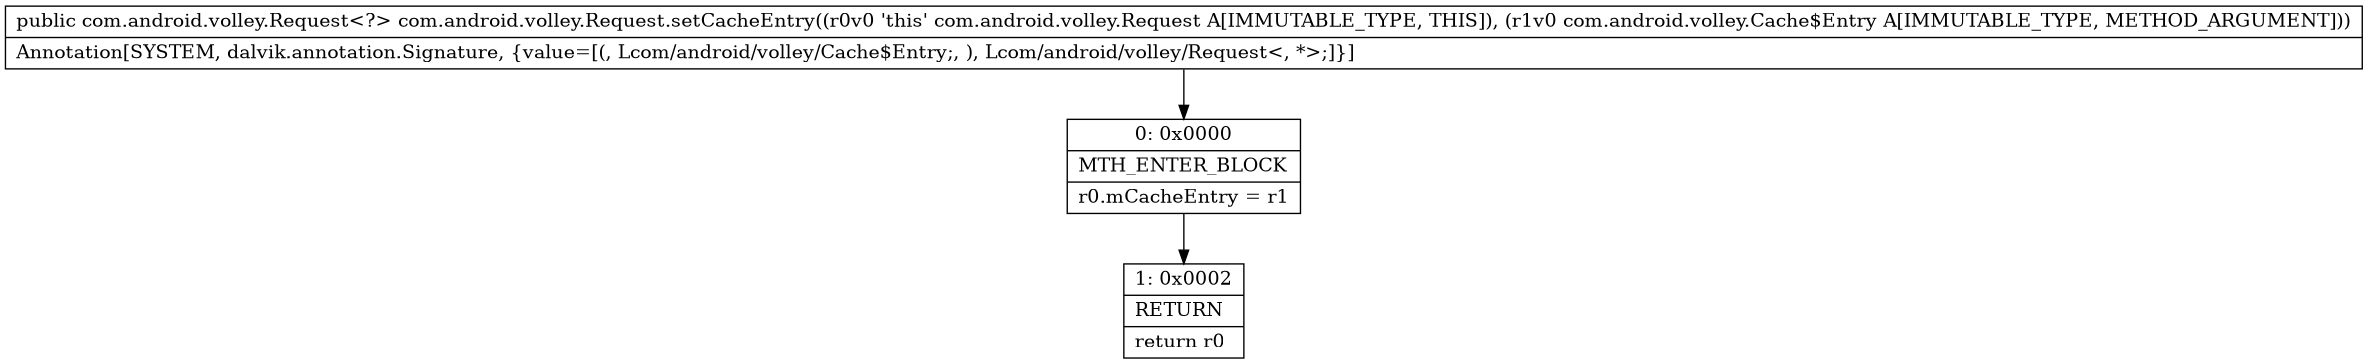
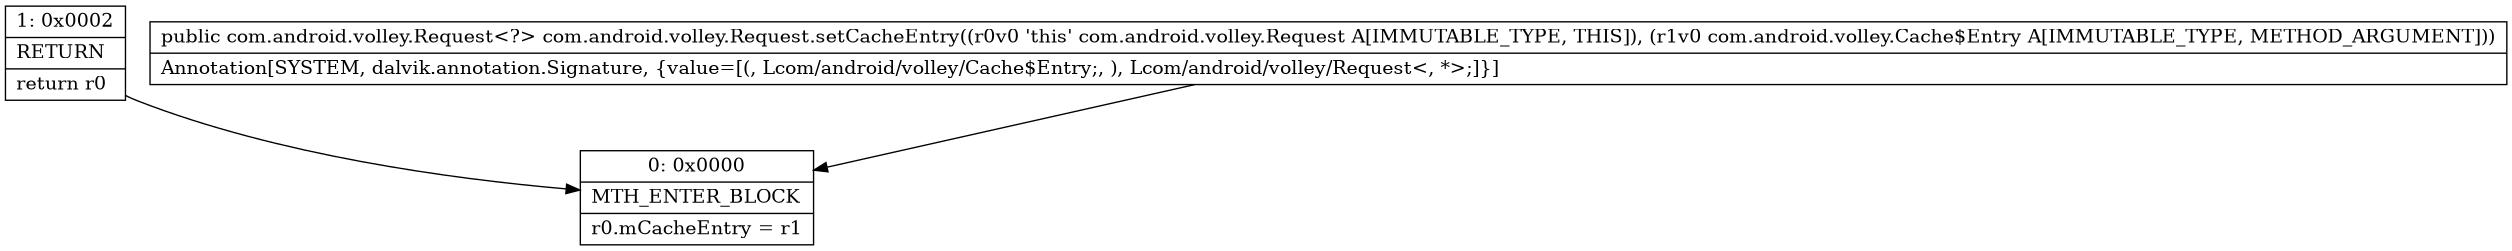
(1184, 232) -> (342, 158)
